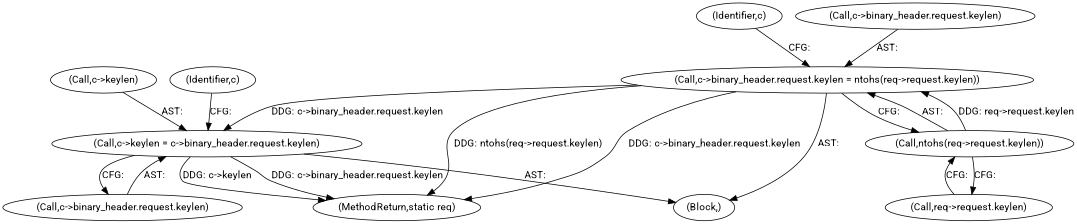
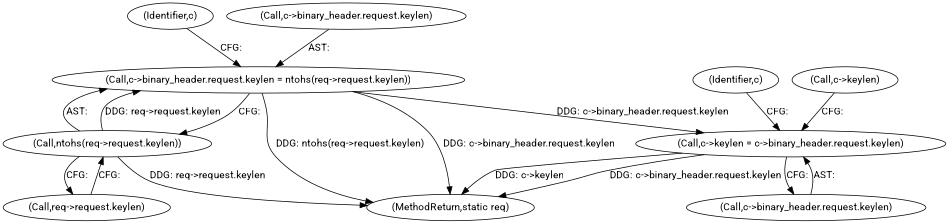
(174, 112) -> (834, 112)
none -> (234, 197)
(704, 208) -> none
